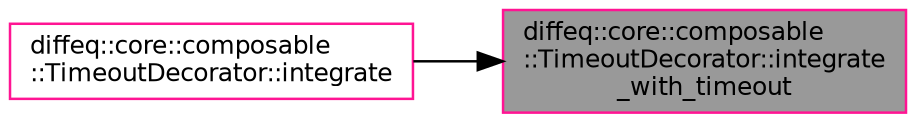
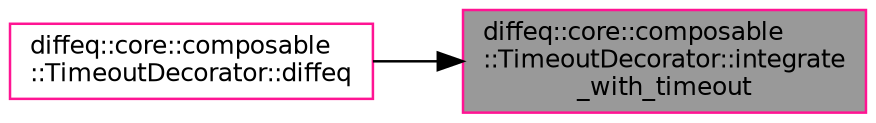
(211, 61) -> (191, 61)
